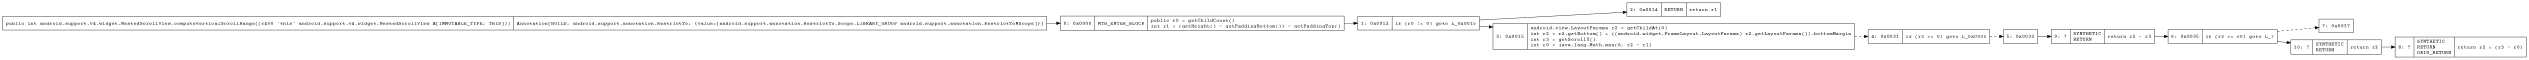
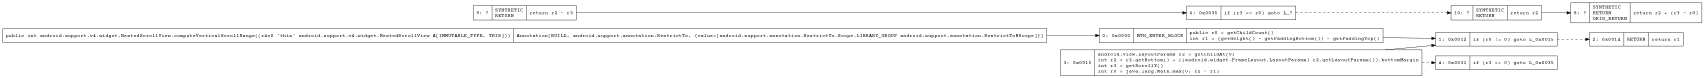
(1551, 16) -> (1571, 39)
(2336, 26) -> none
(1484, 27) -> (1408, 48)
(2021, 36) -> none
(2282, 42) -> (1372, 13)
